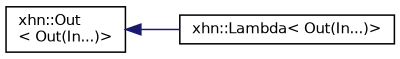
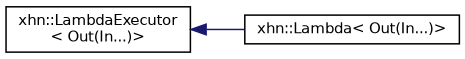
(66, 29) -> (98, 29)
